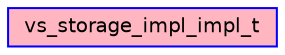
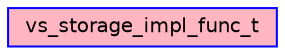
(142, 27) -> (142, 27)
